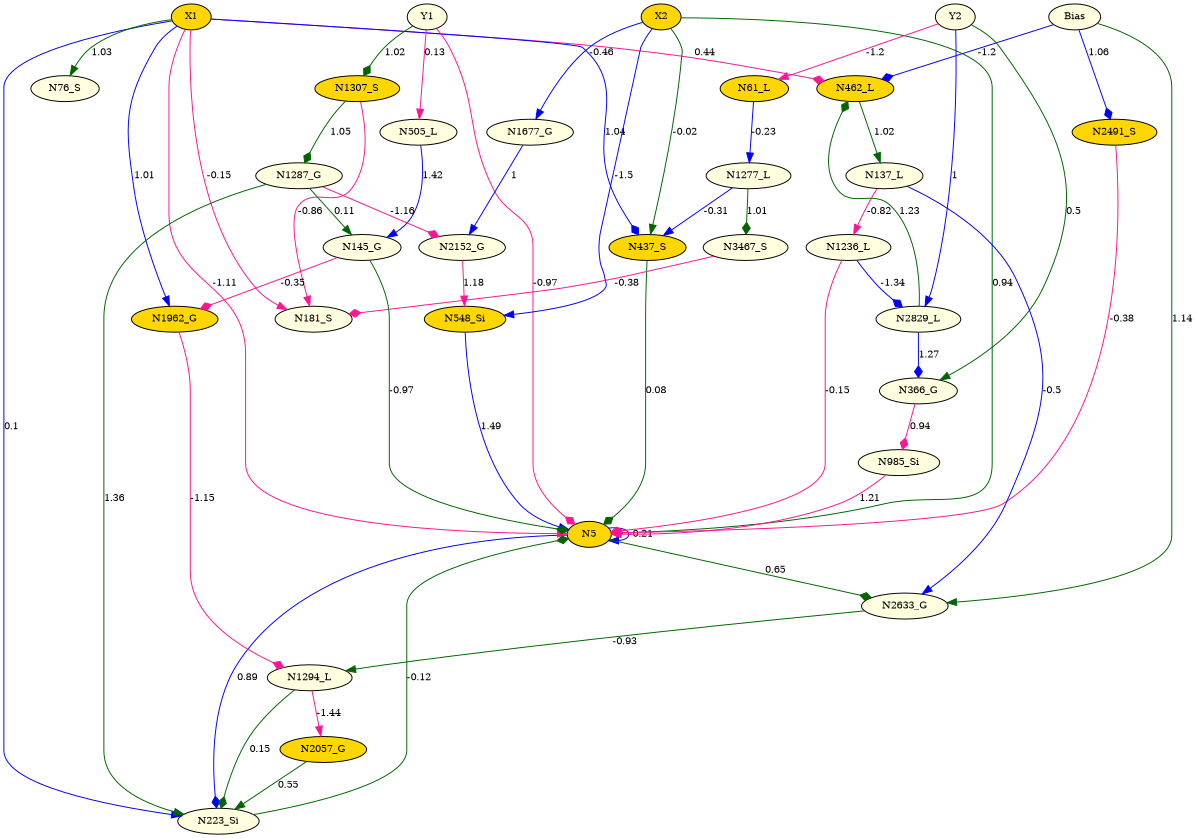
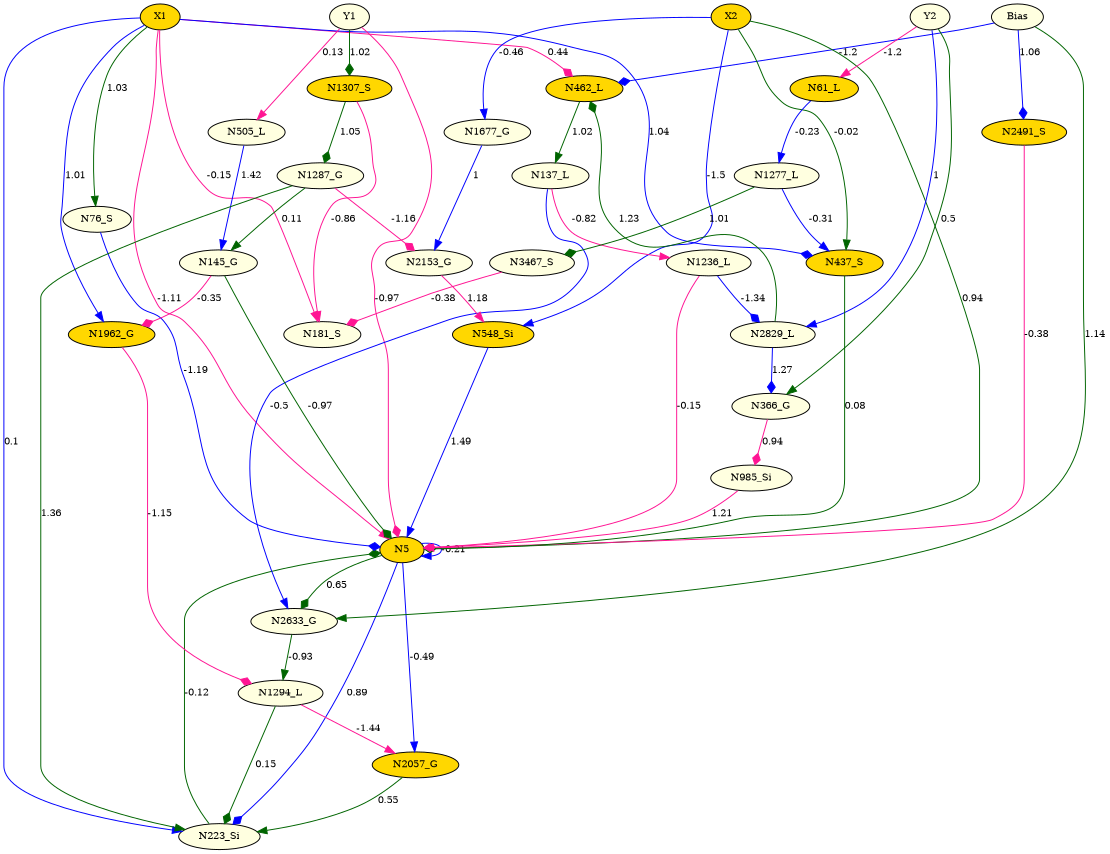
(462, 247) -> (429, 263)
none -> (198, 431)
none -> (408, 652)
